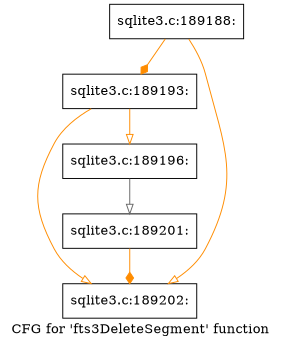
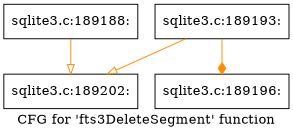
(156, 52) -> none
(130, 122) -> (222, 51)
(130, 231) -> none
